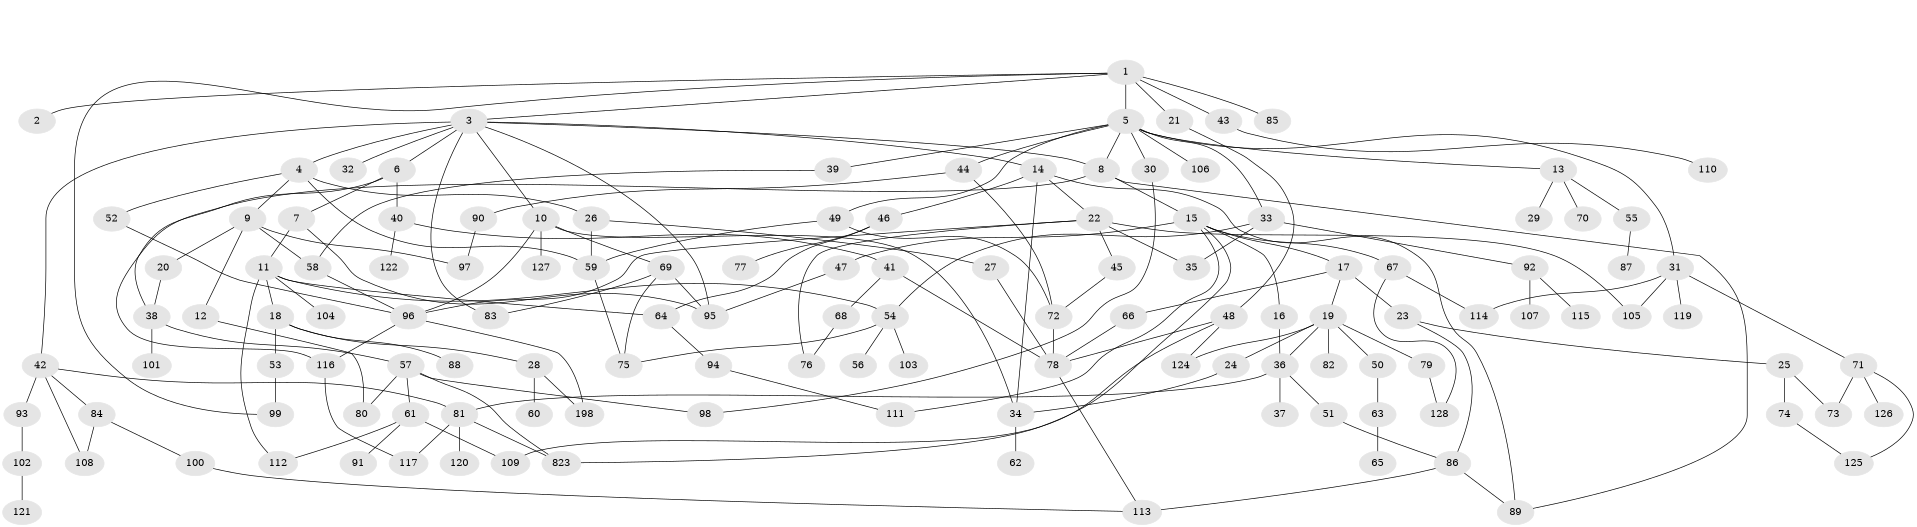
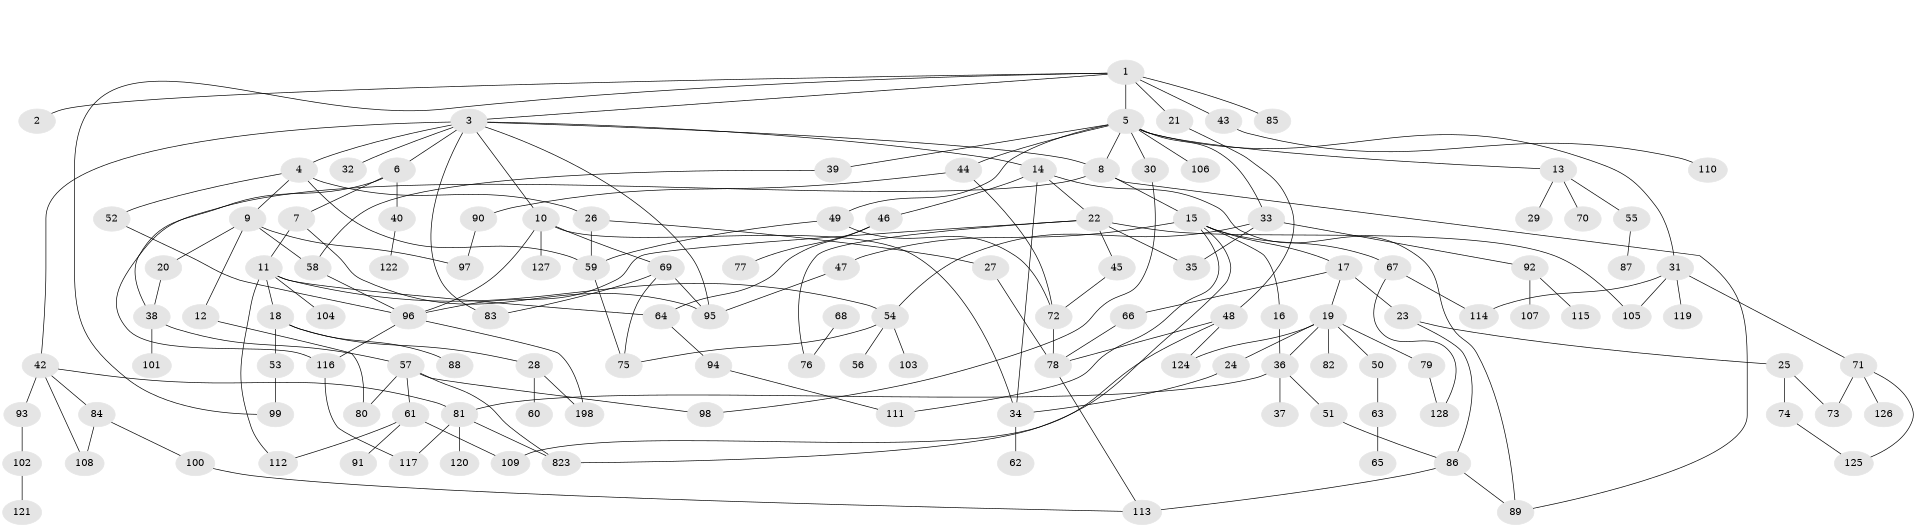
(890, 268) -> none
